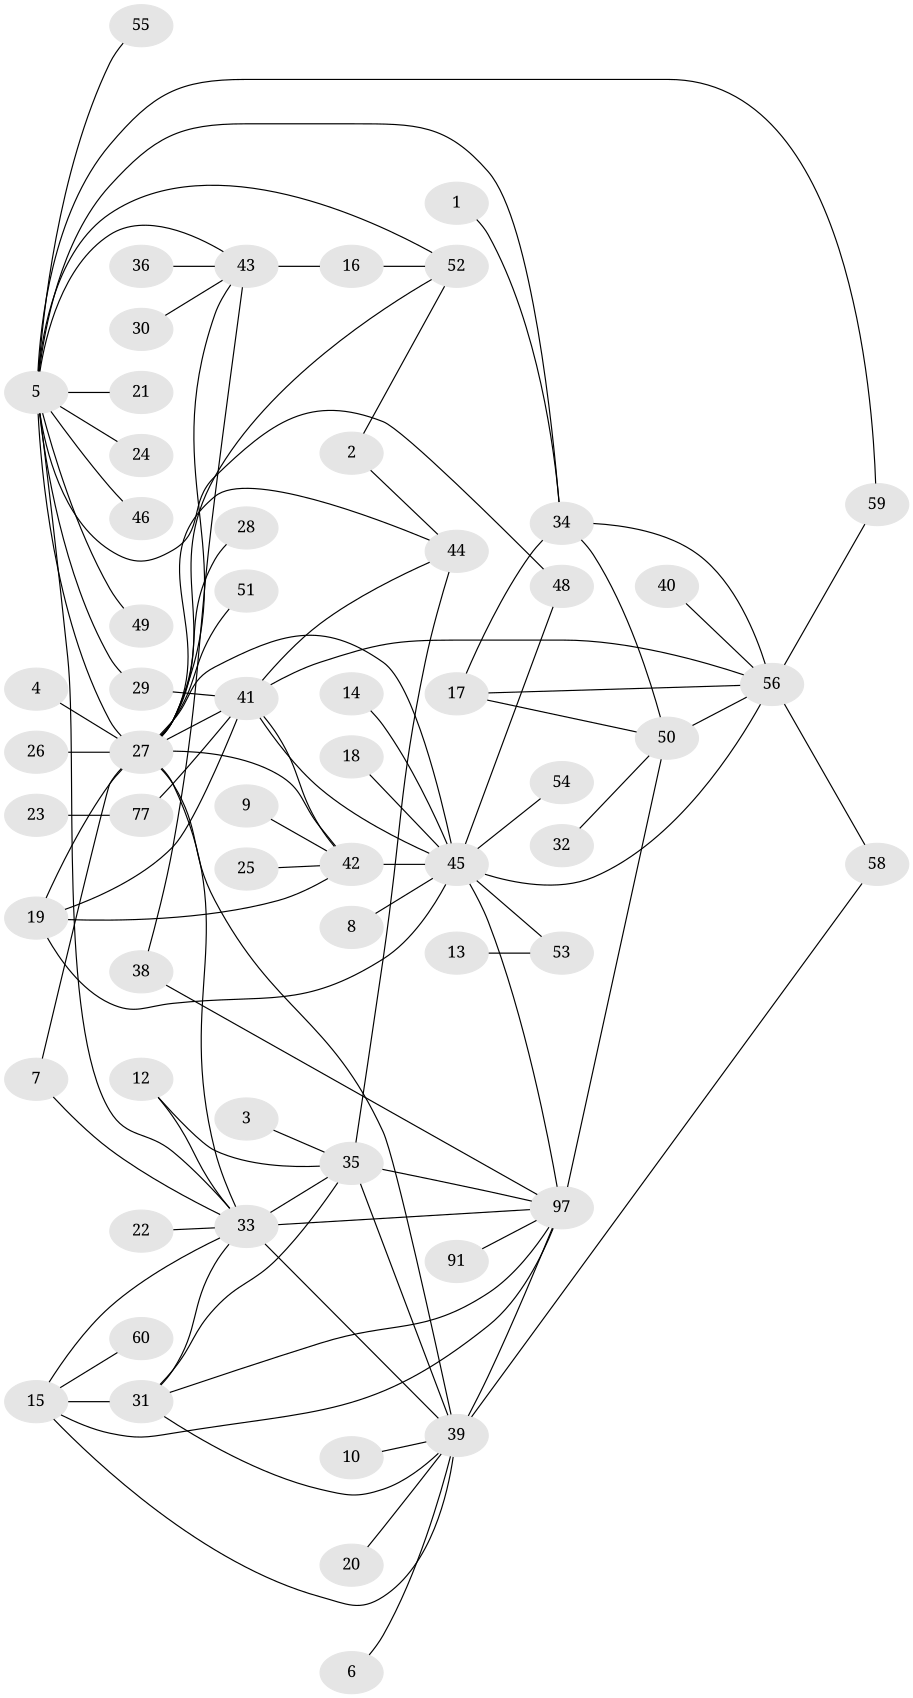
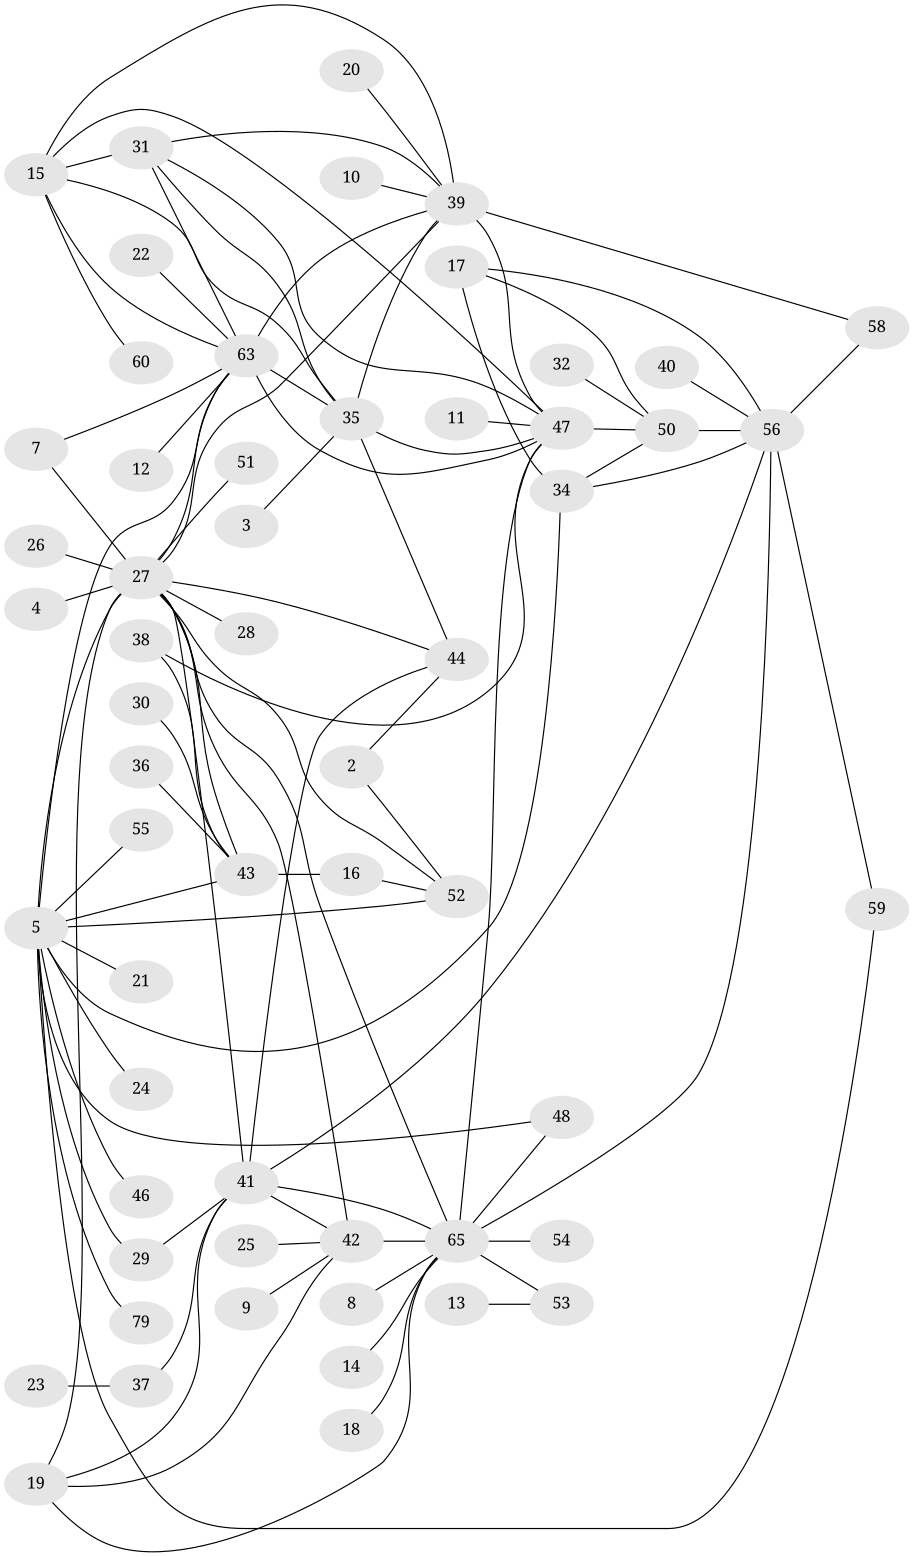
(457, 203) -> none
(141, 626) -> (141, 1323)
(141, 815) -> (141, 1386)
(457, 864) -> (457, 1241)
(228, 1156) -> (228, 296)
(562, 1208) -> (562, 428)
(246, 1226) -> (246, 356)
(457, 1261) -> (457, 419)
(352, 1673) -> none
